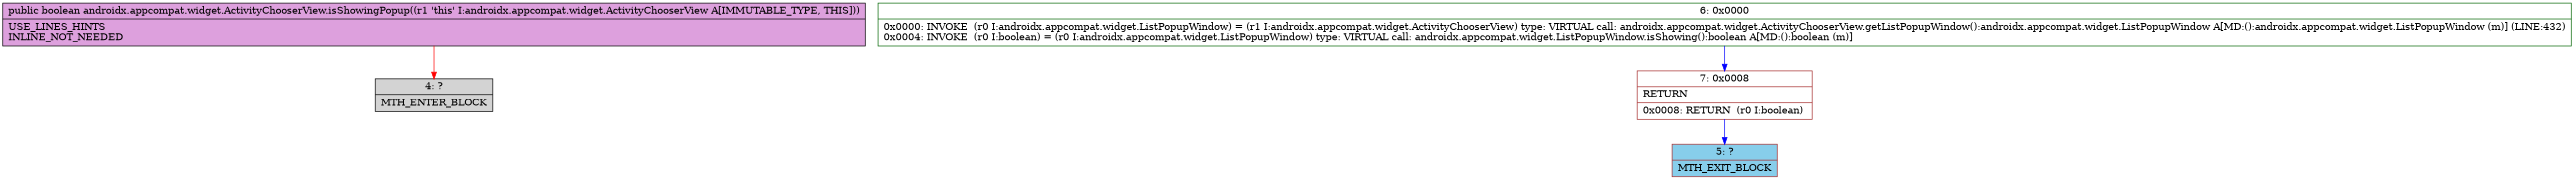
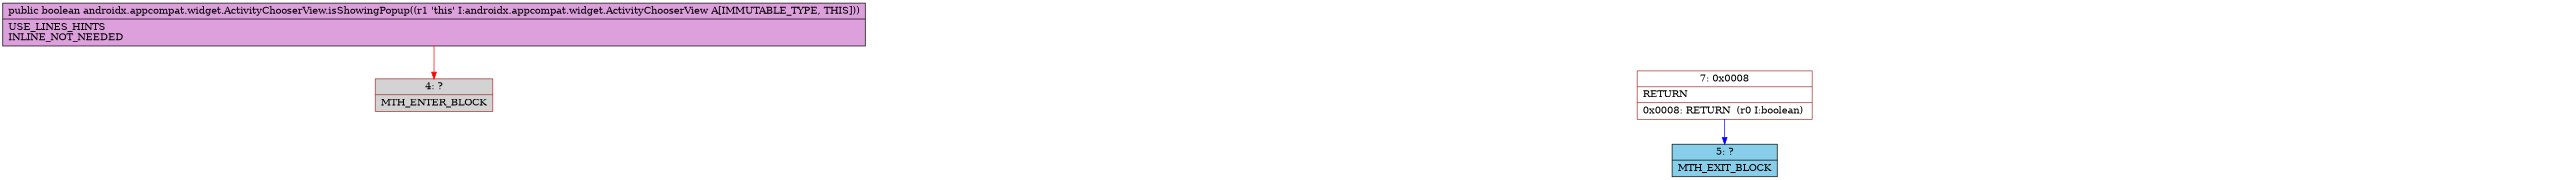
(1725, 25) -> none
(434, 95) -> (434, 95)
(1725, 160) -> (1725, 160)
